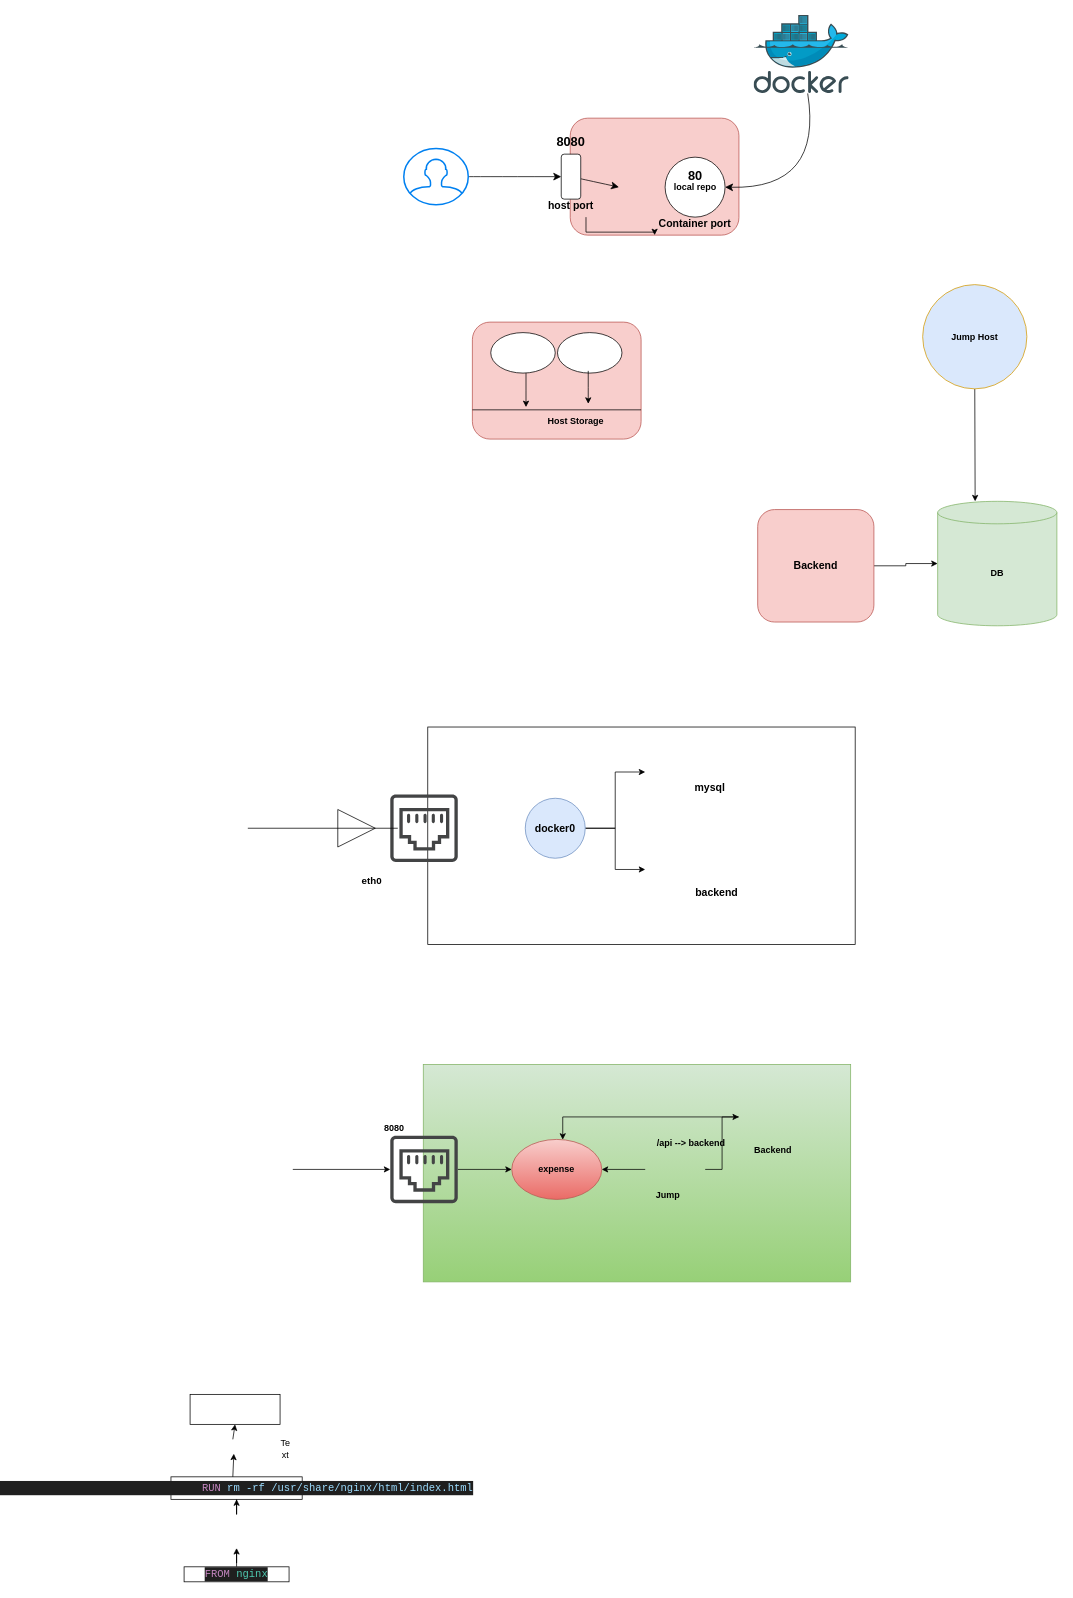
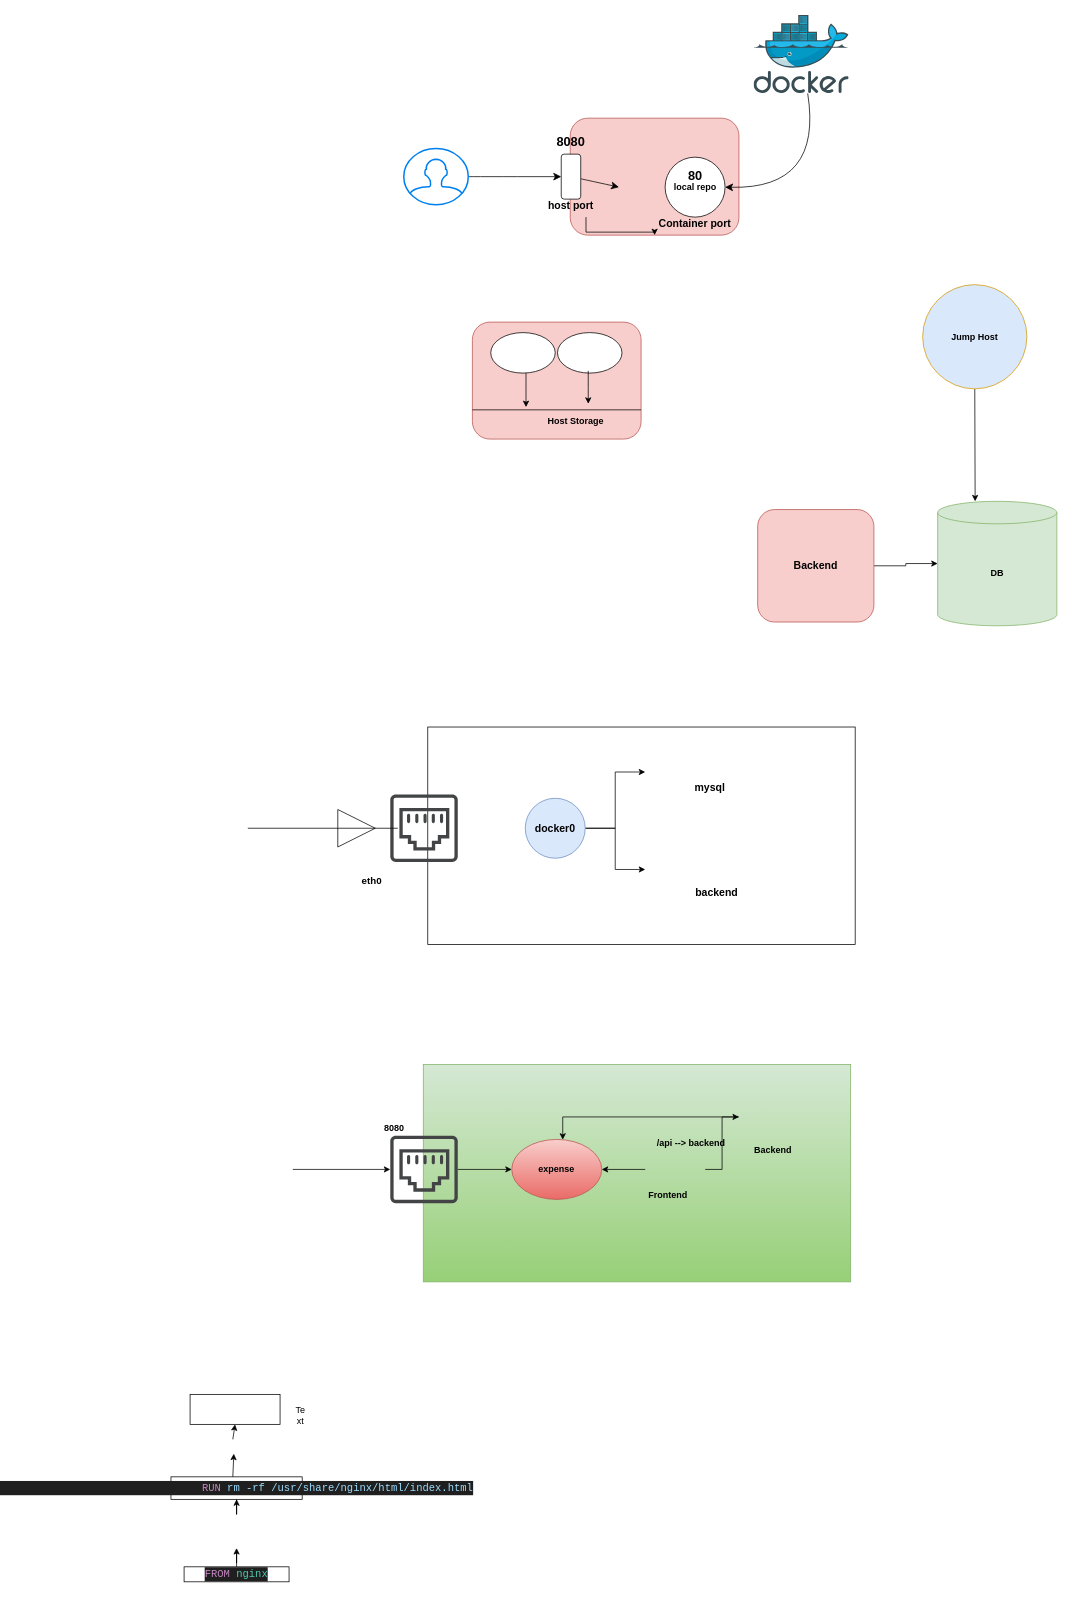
(668, 1196) -> (668, 1196)
(285, 1449) -> (300, 1416)
